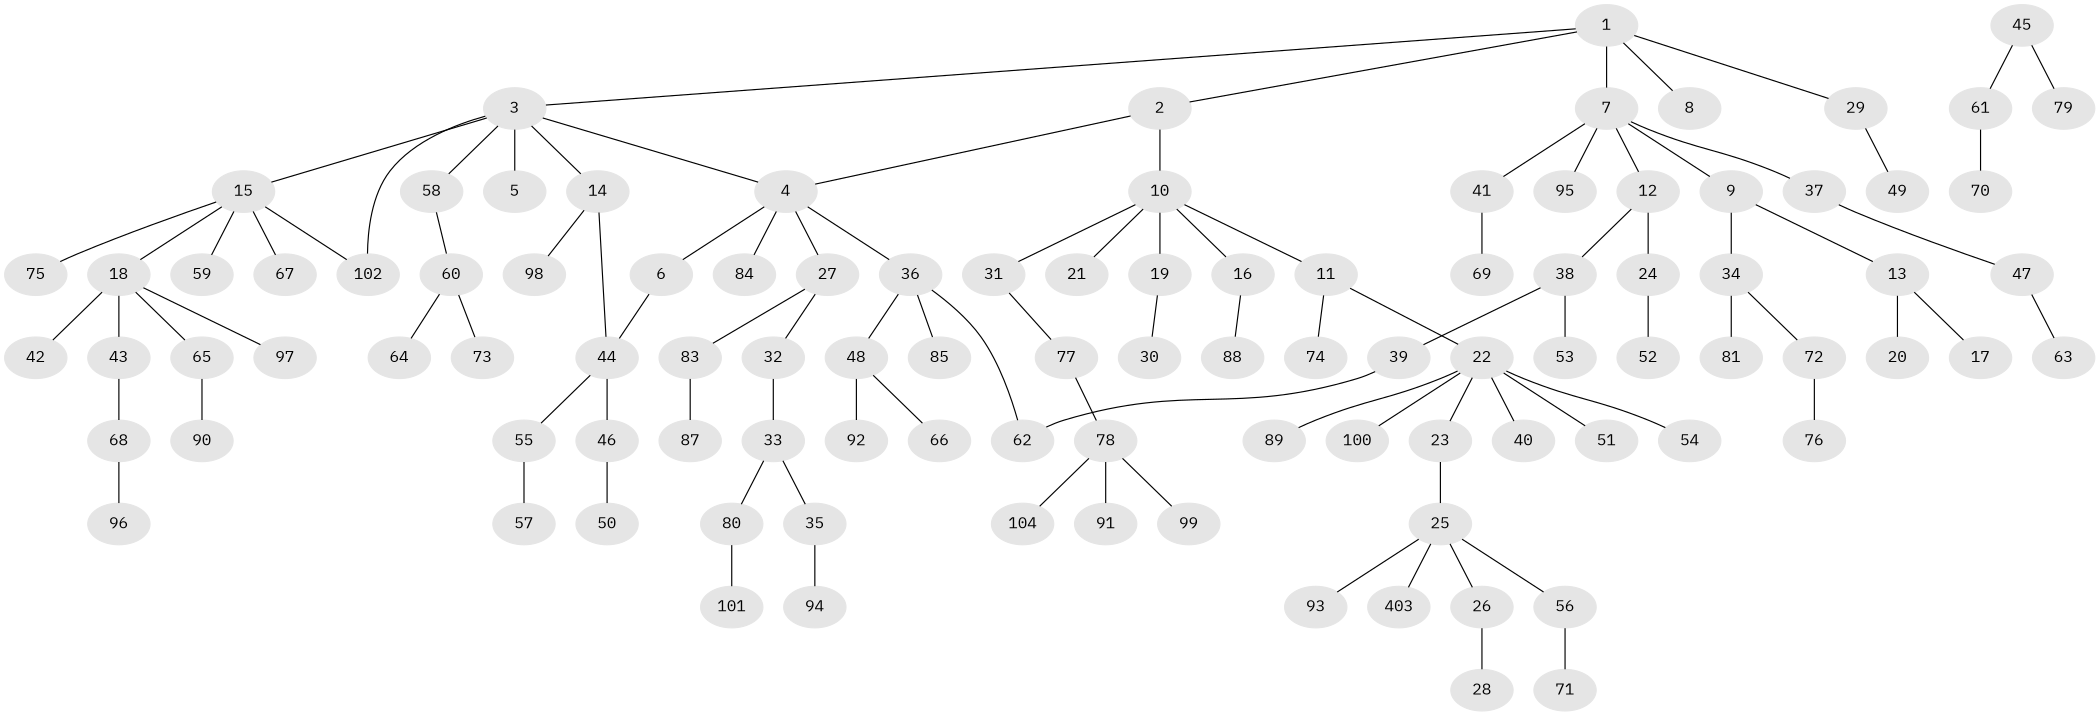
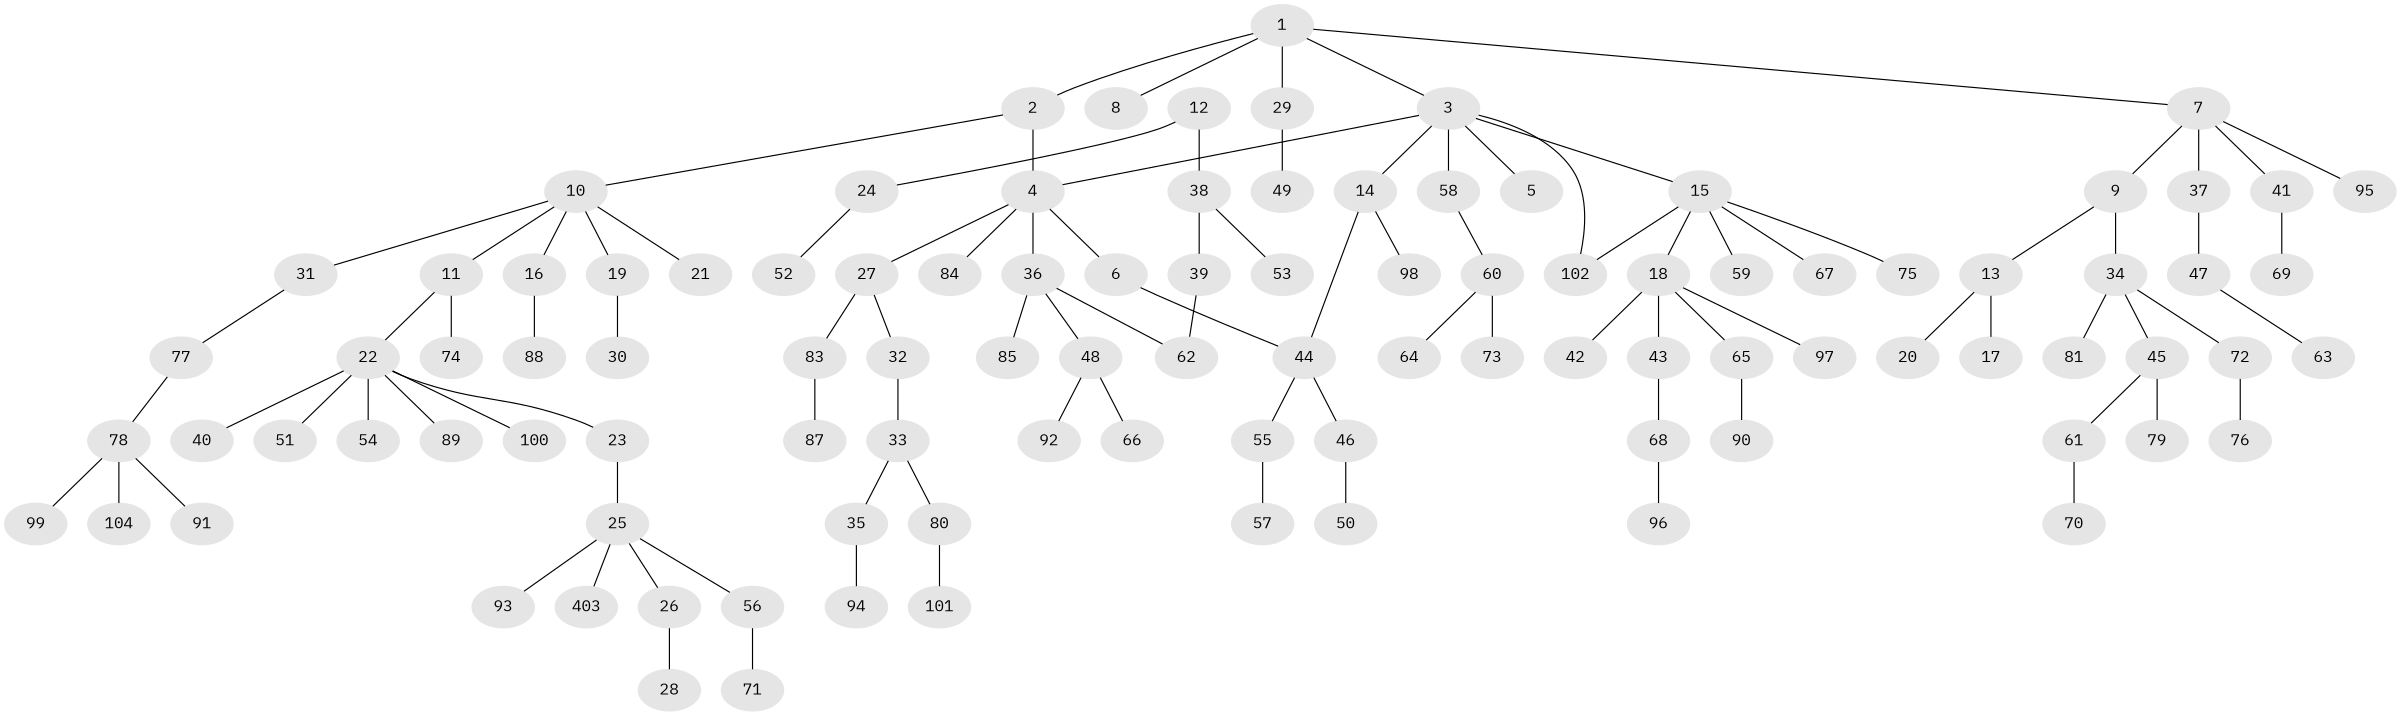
(1627, 150) -> none
none -> (2136, 316)
